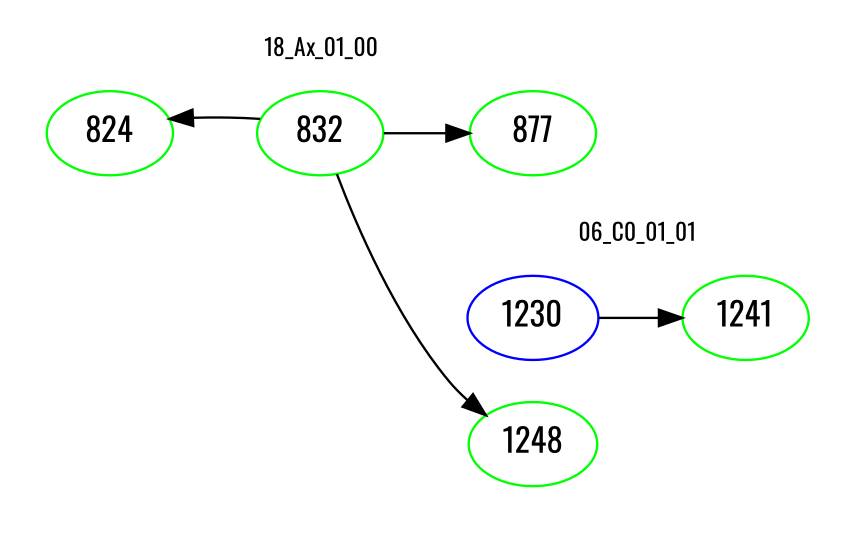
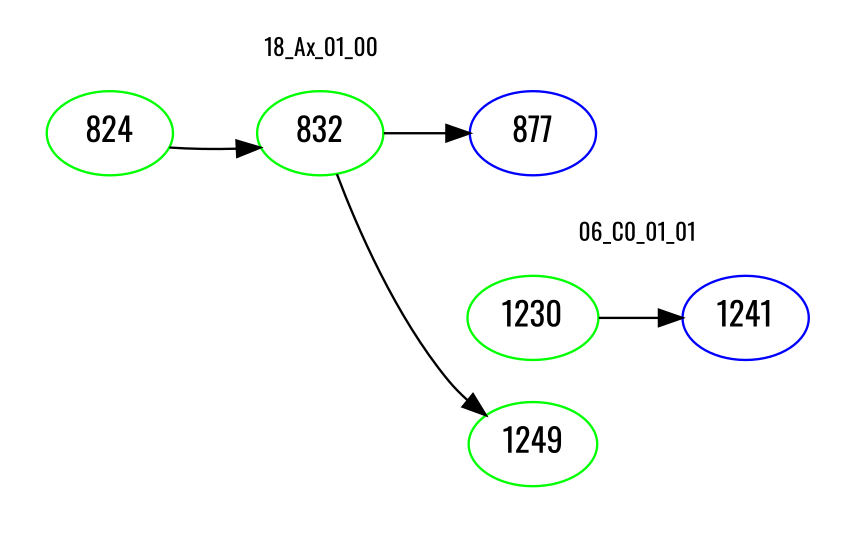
(227, 118) -> (203, 149)
(533, 133) -> (533, 133)
(533, 318) -> (533, 318)
(746, 318) -> (746, 318)
(533, 444) -> (533, 444)
